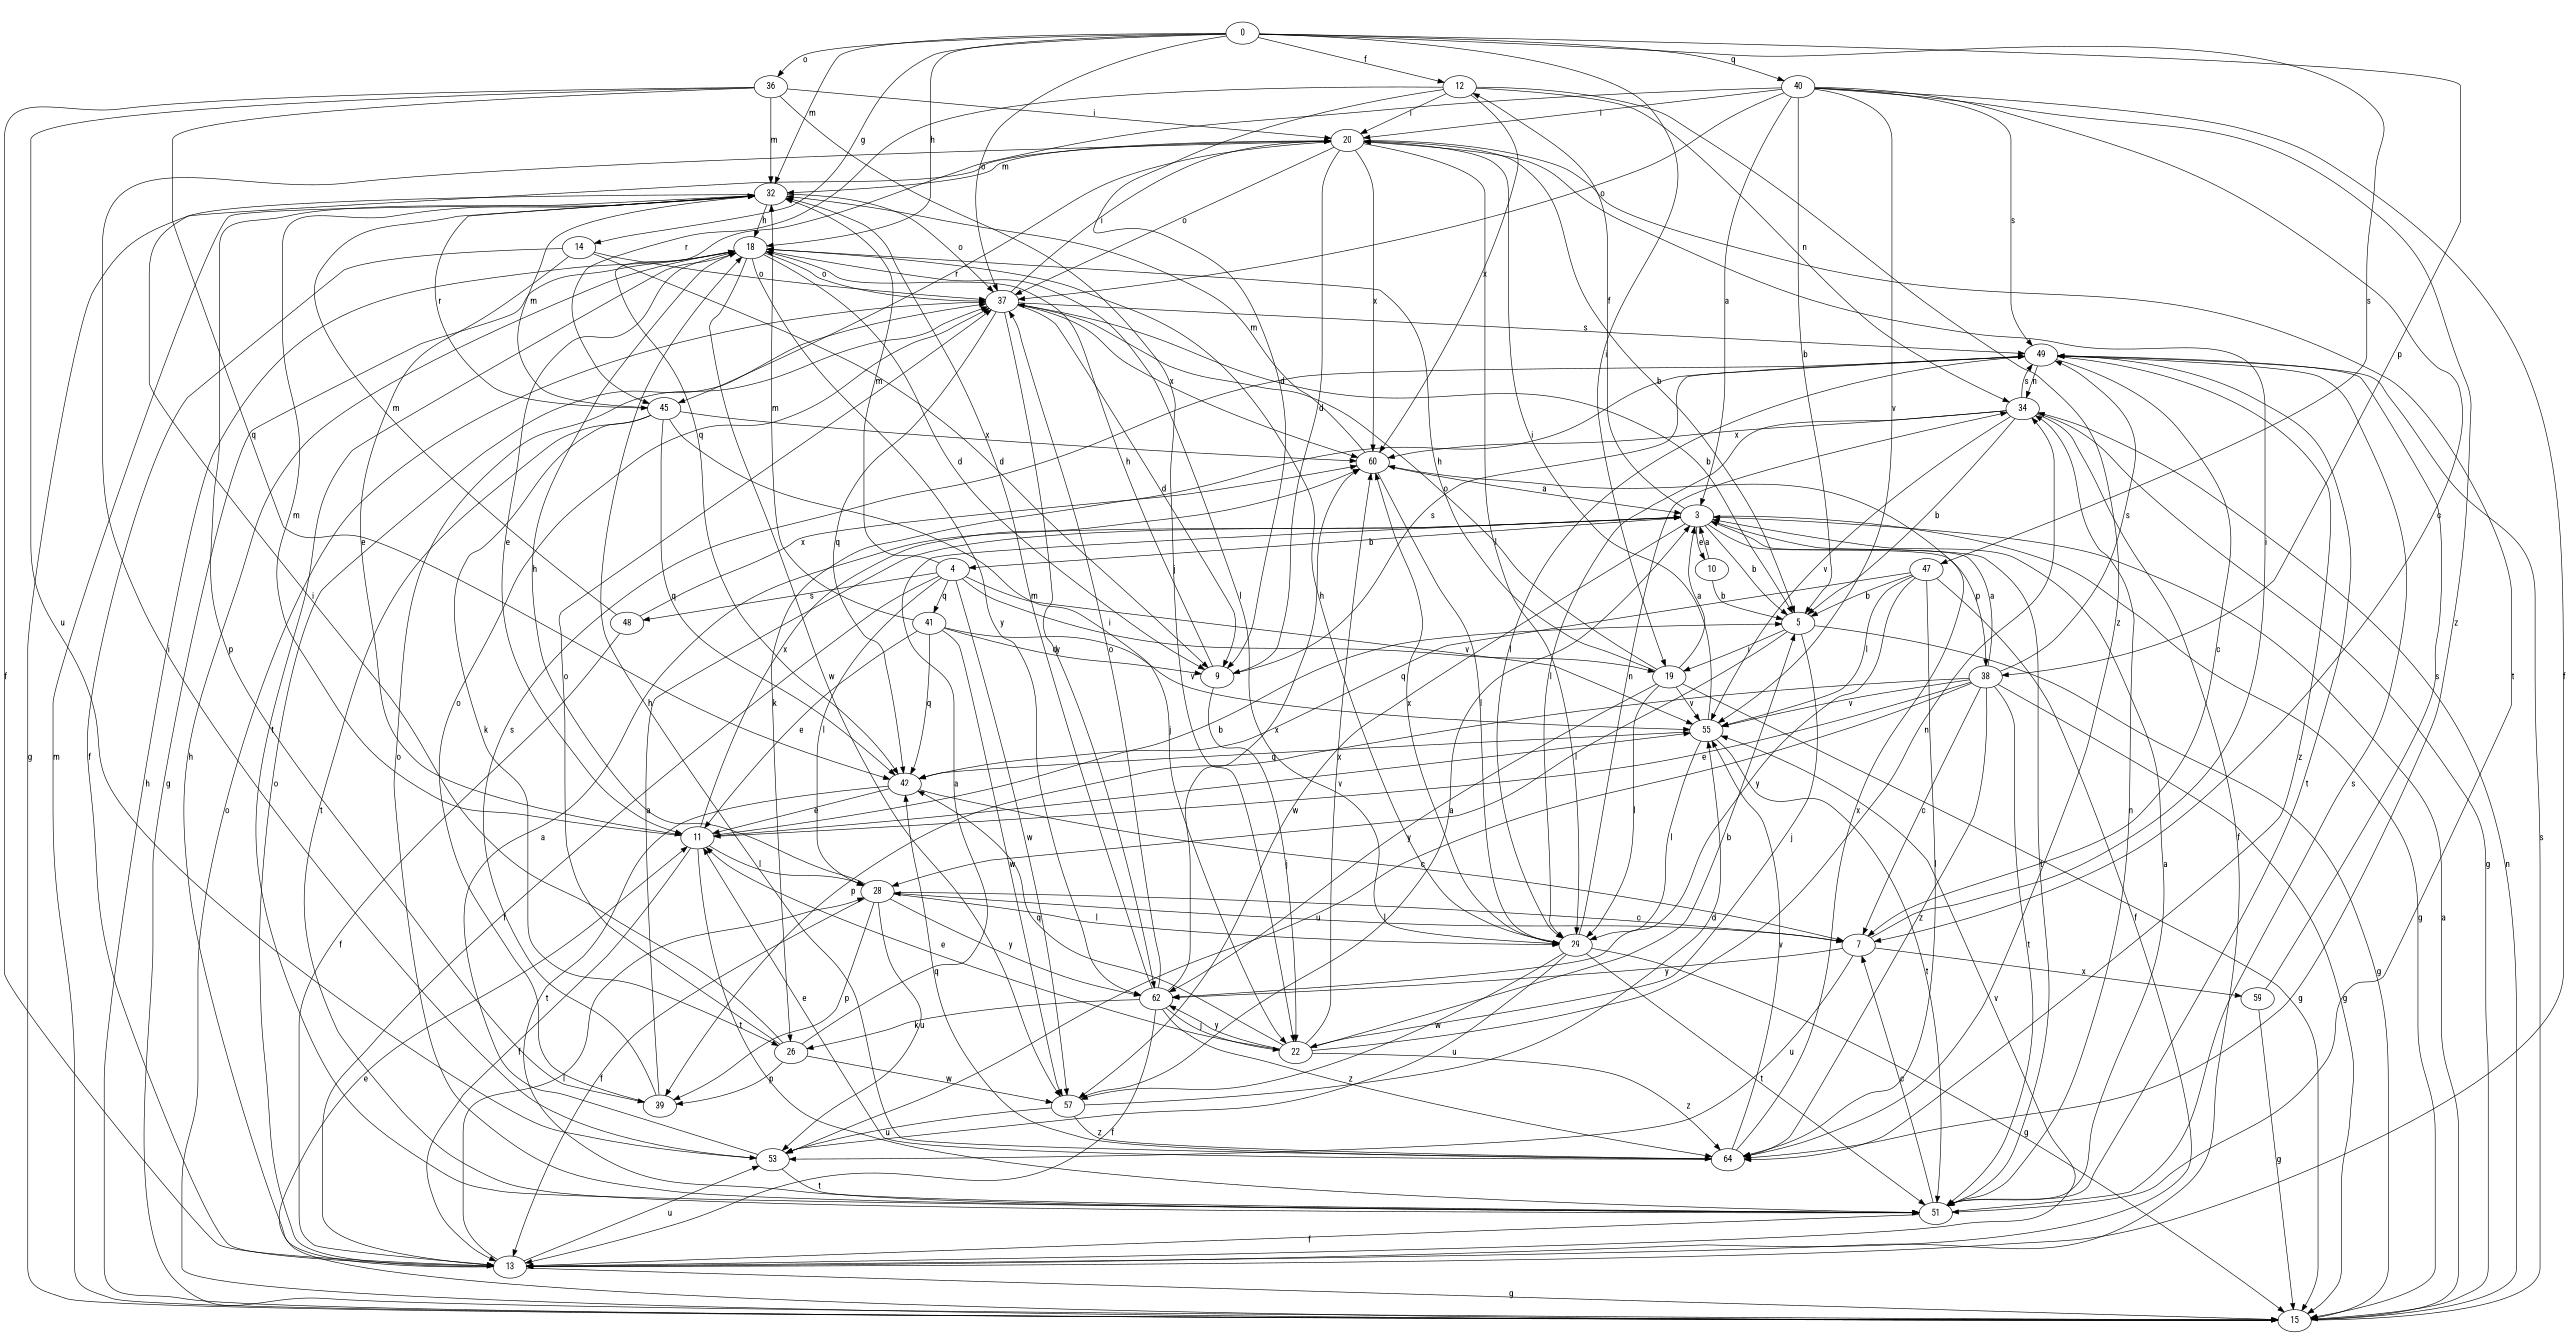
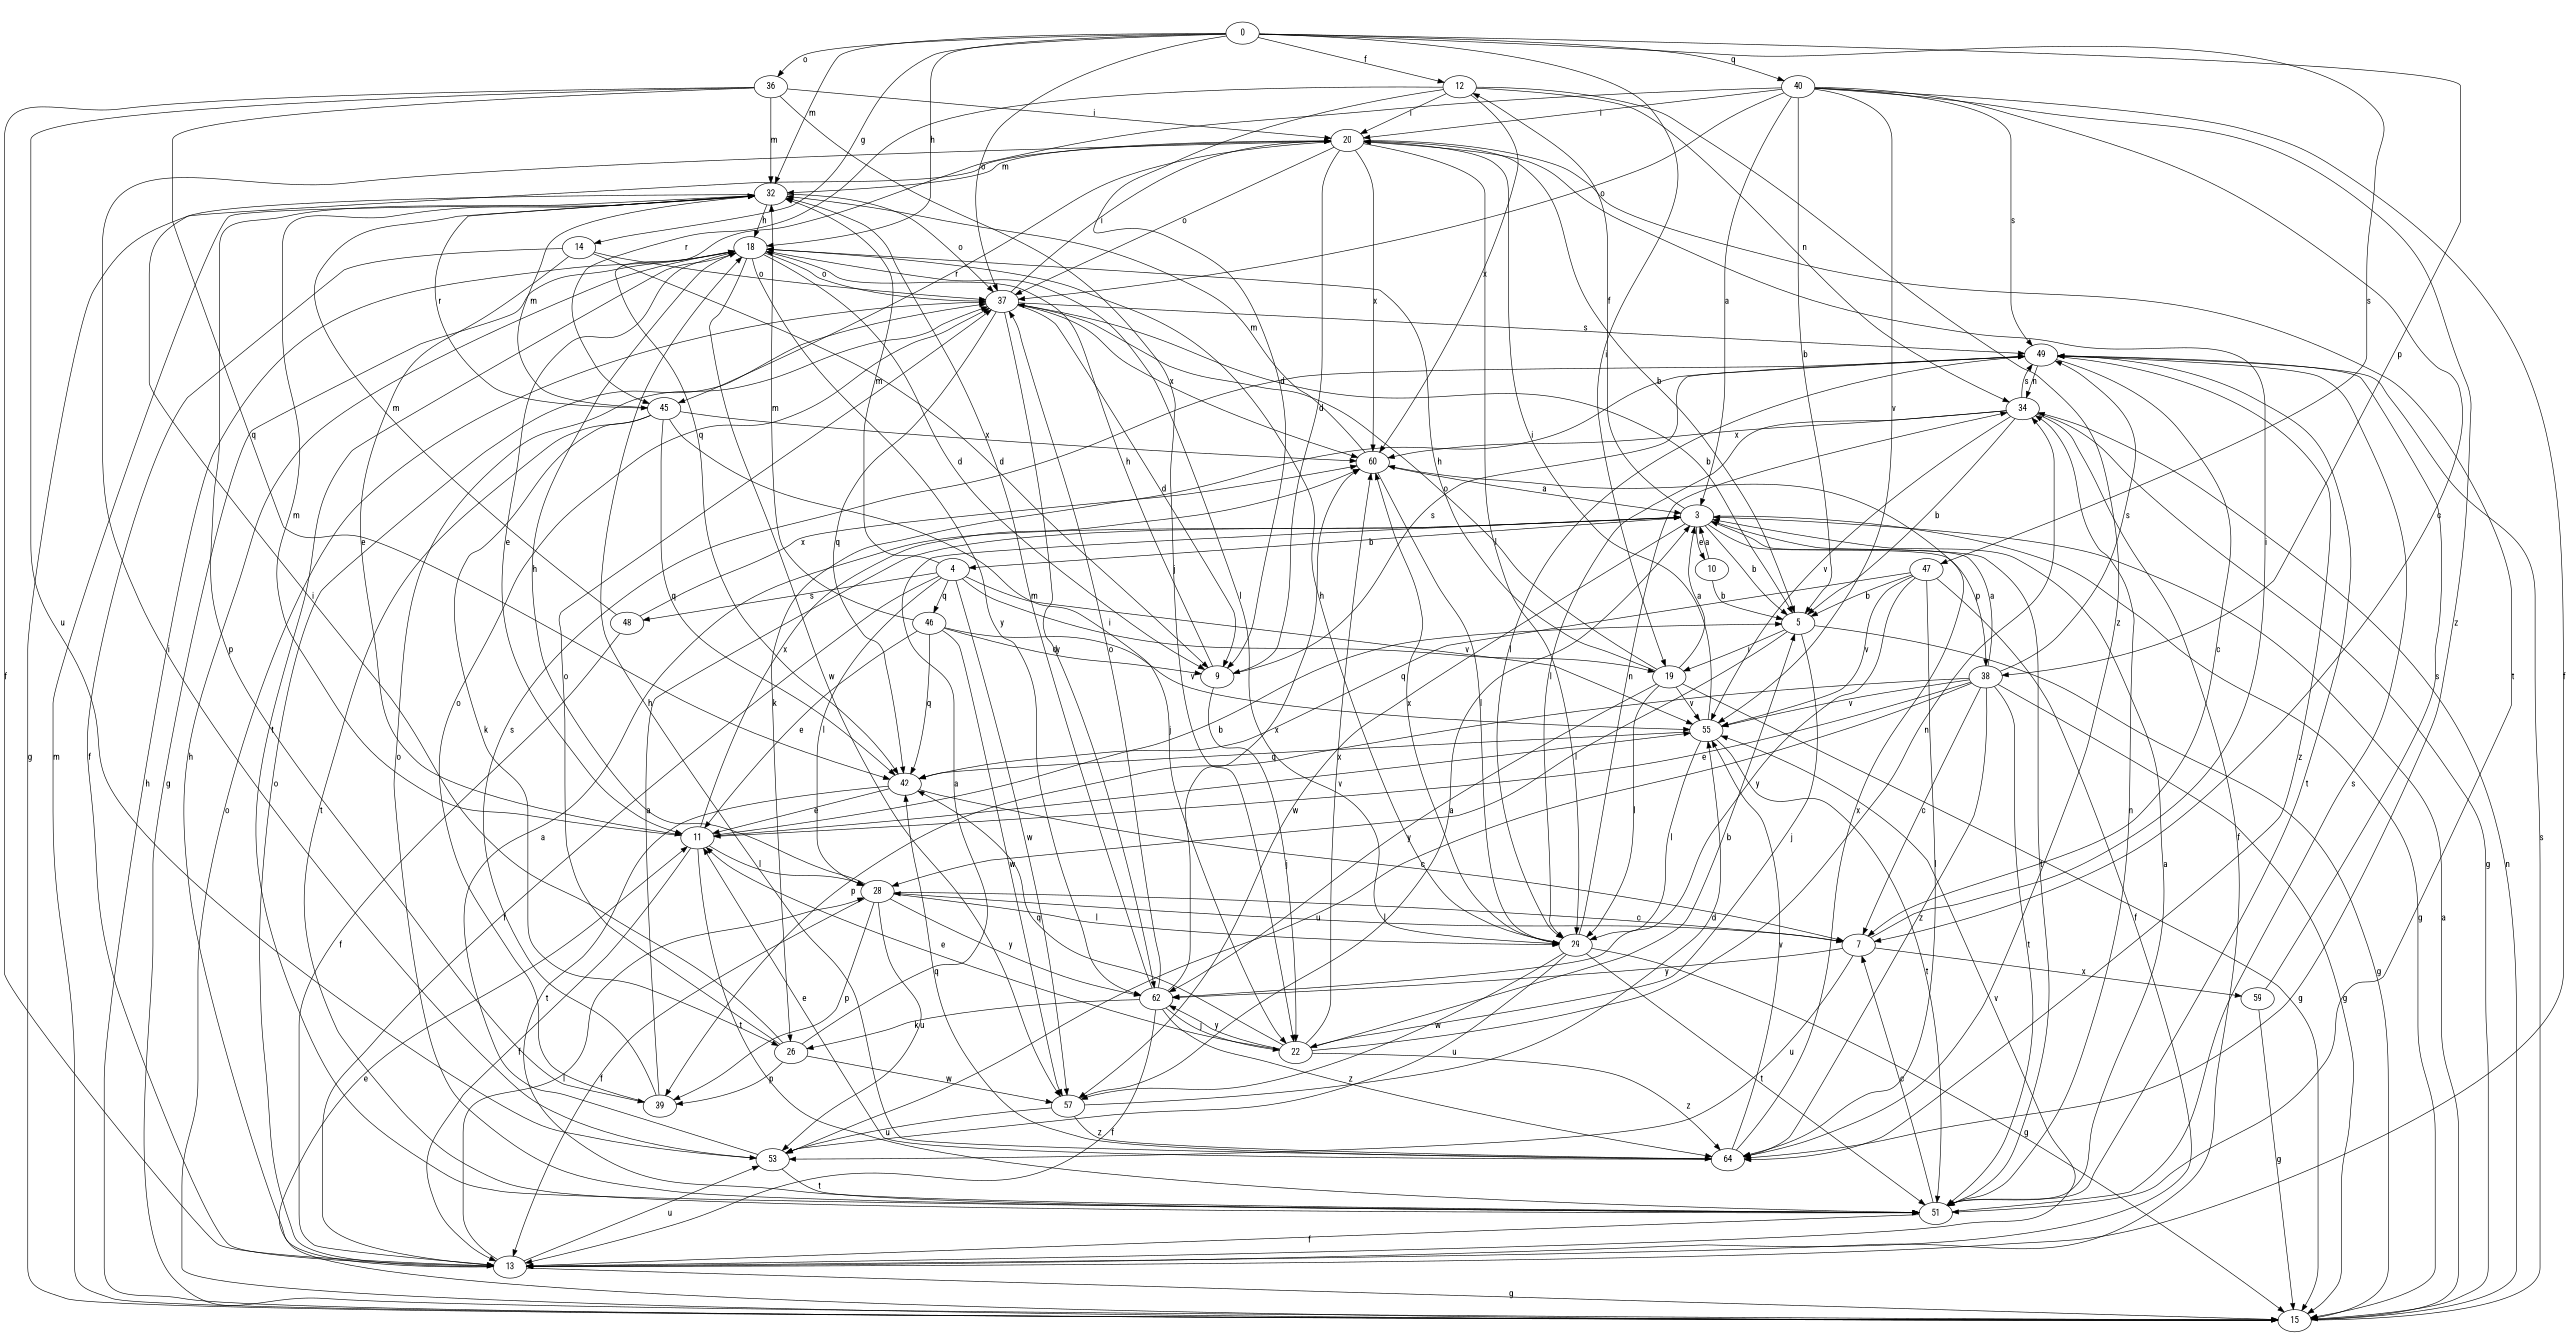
(929, 623) -> (929, 623)
(1867, 650) -> (1867, 650)
